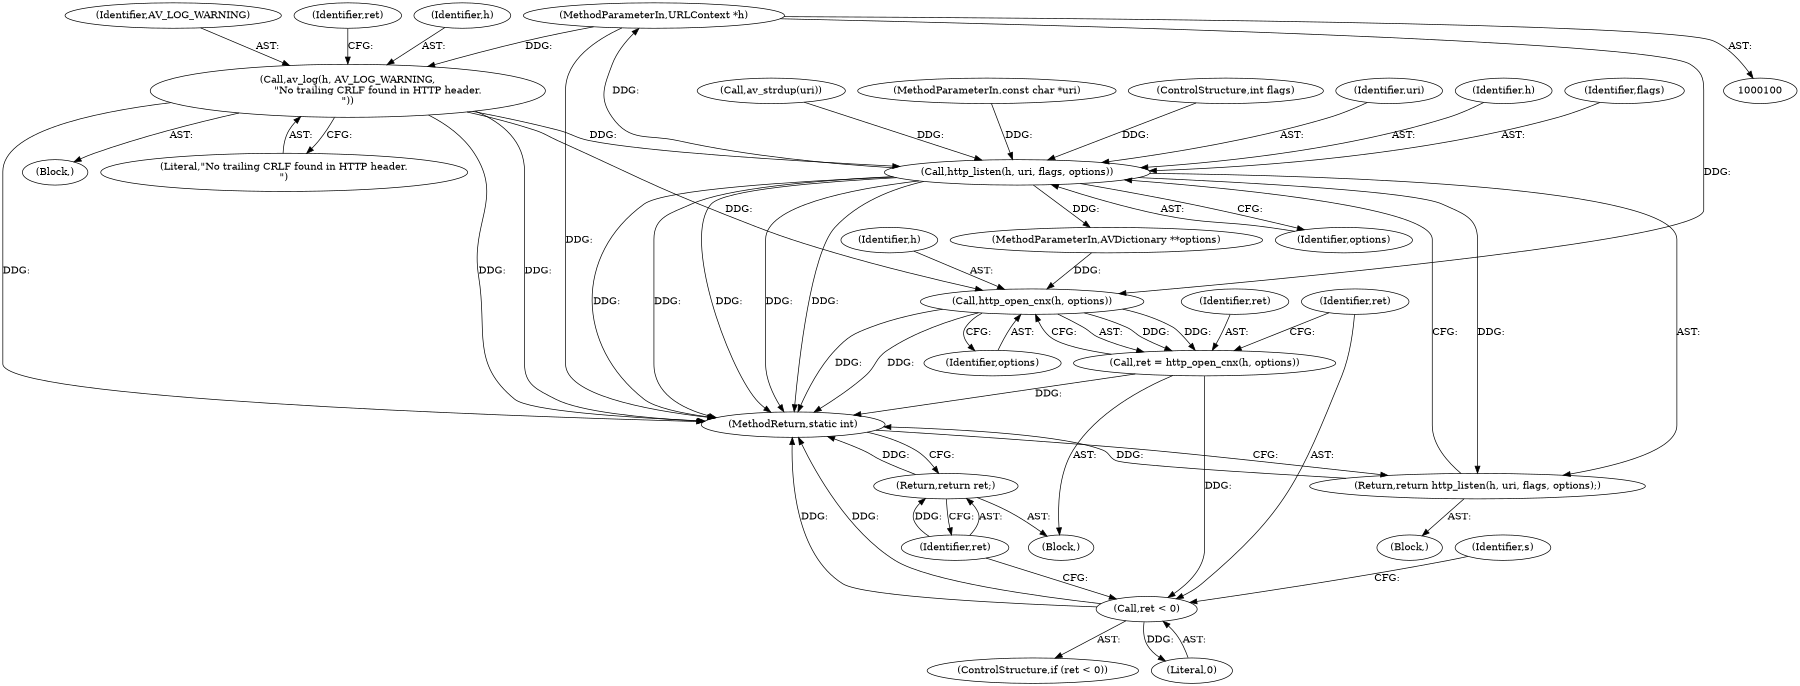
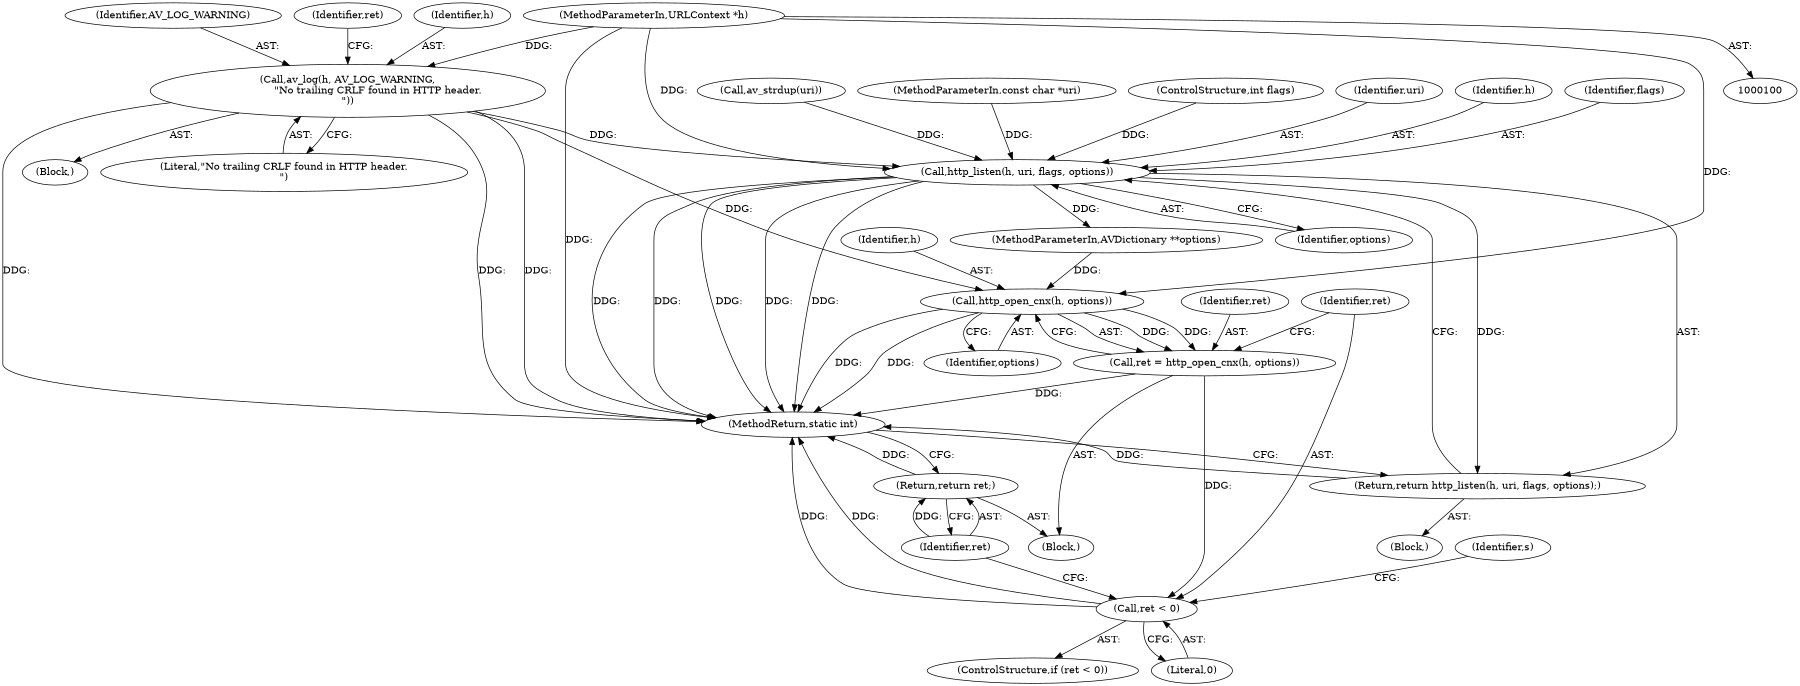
(703, 146) -> (722, 147)
(1162, 640) -> (1162, 640)
